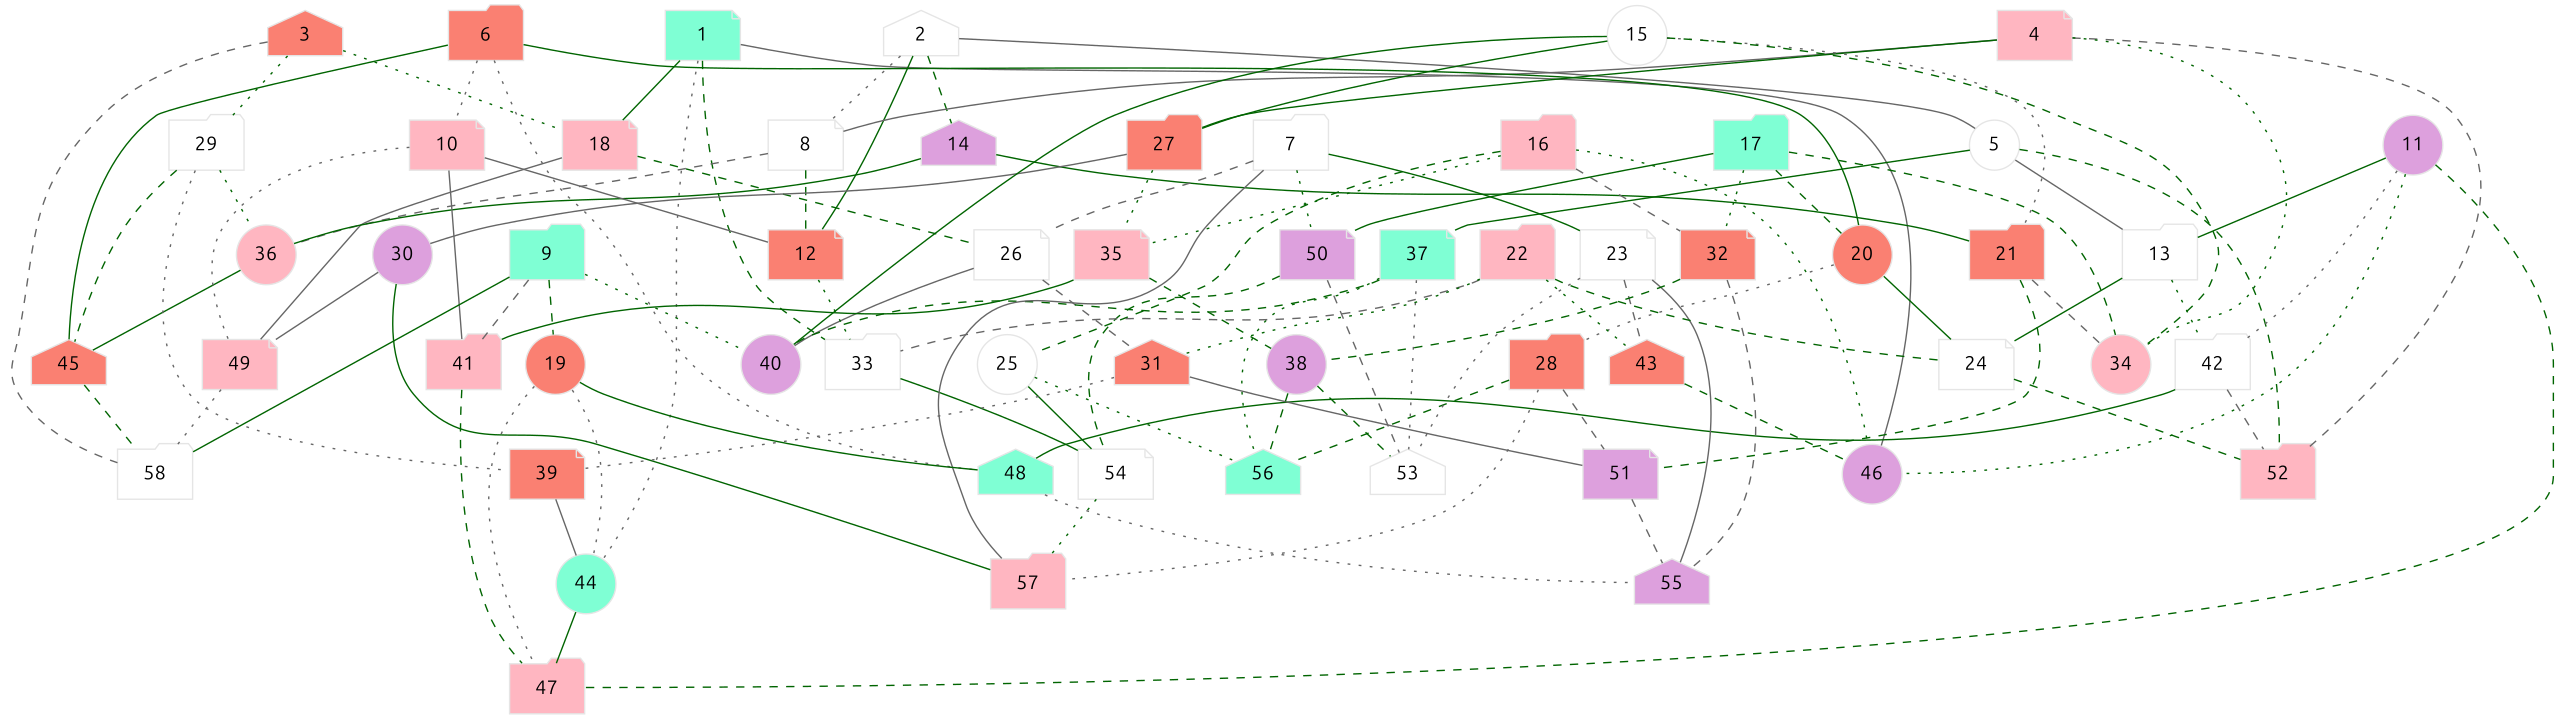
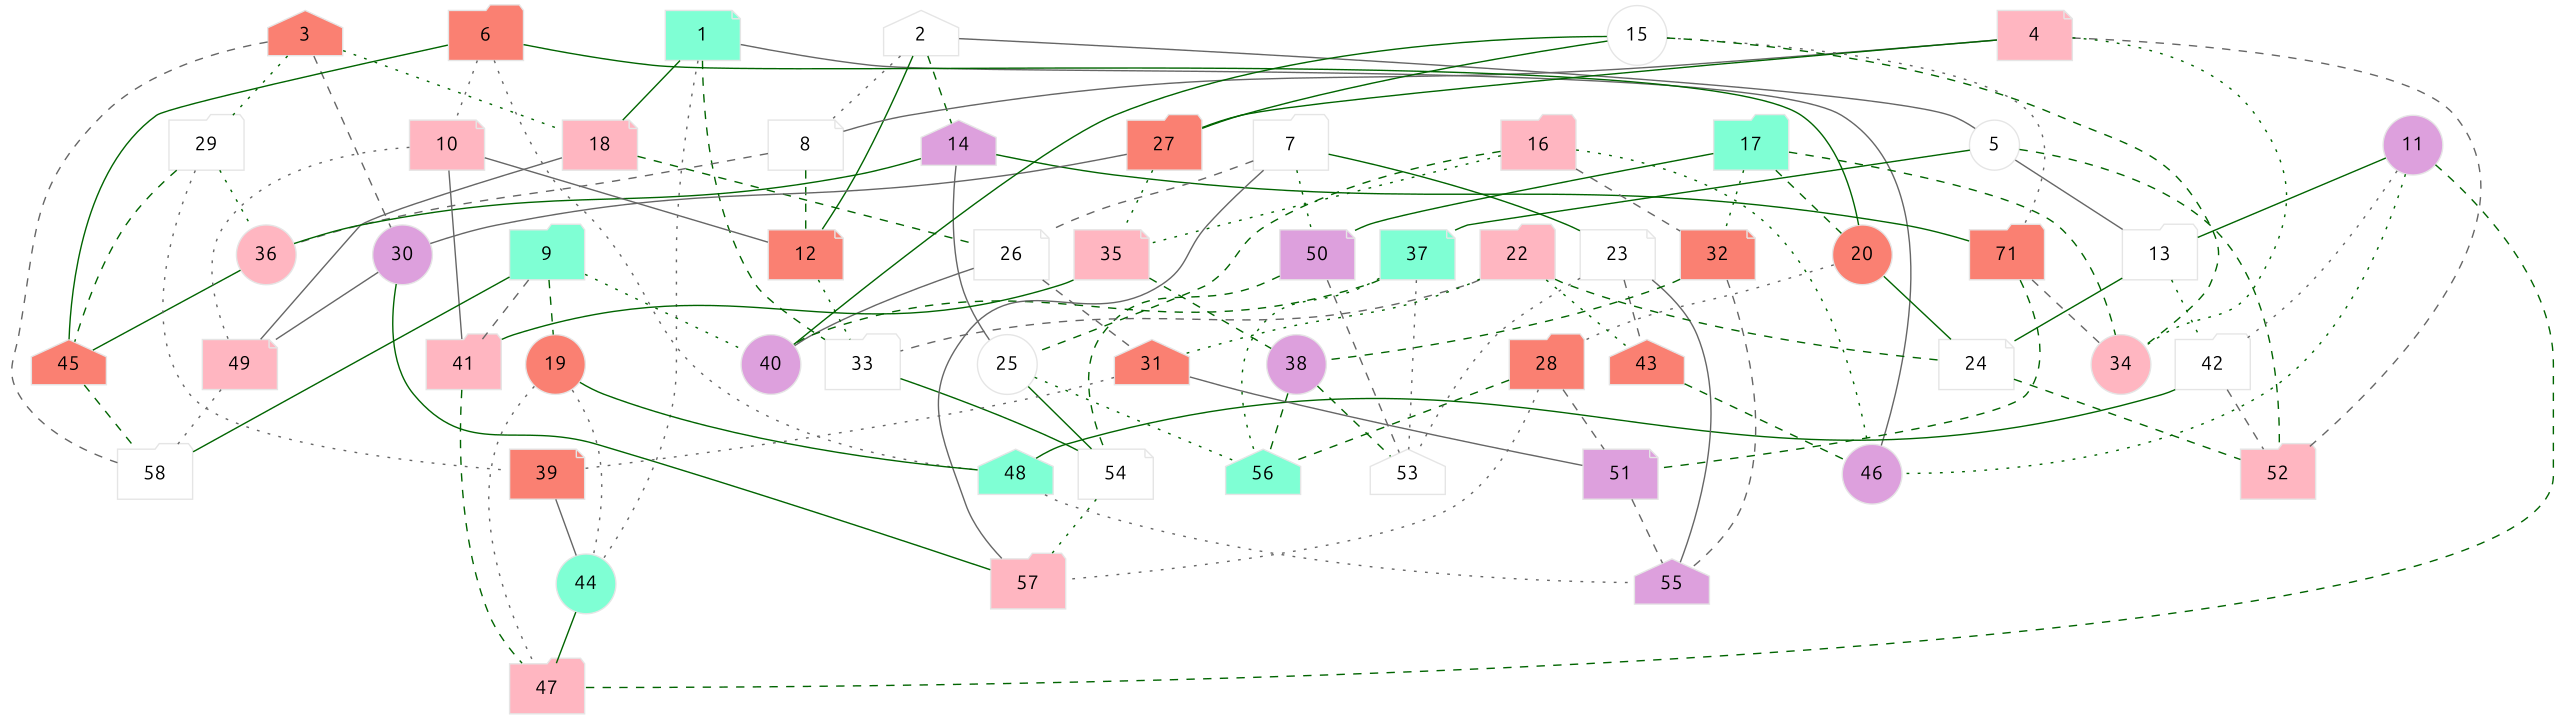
none -> (352, 142)
(2007, 255) -> (2007, 255)
none -> (956, 256)
